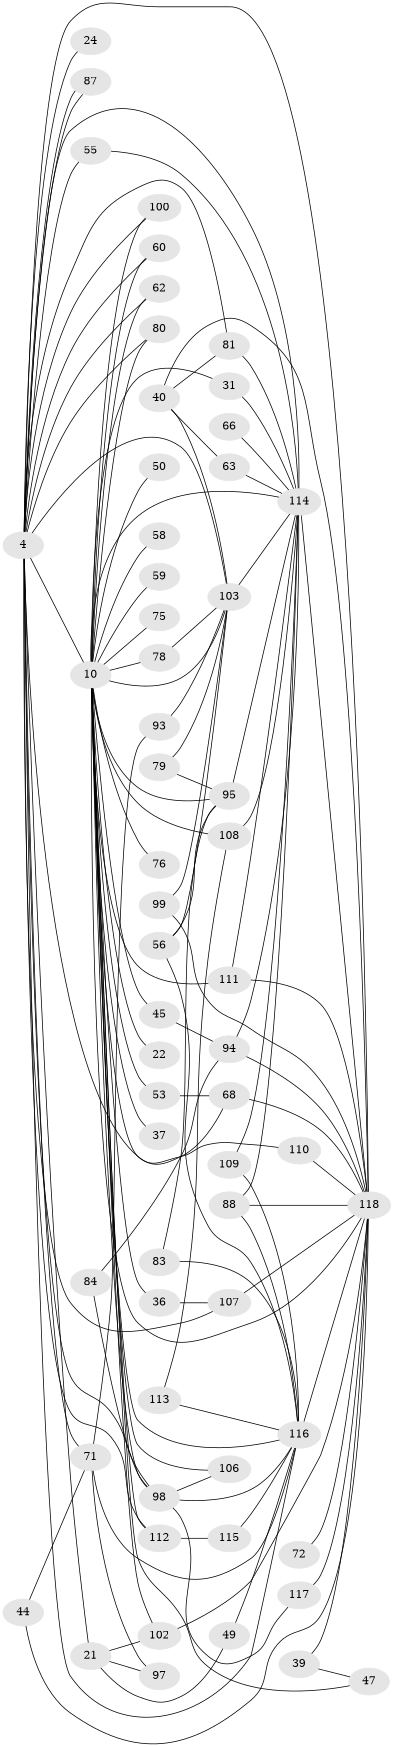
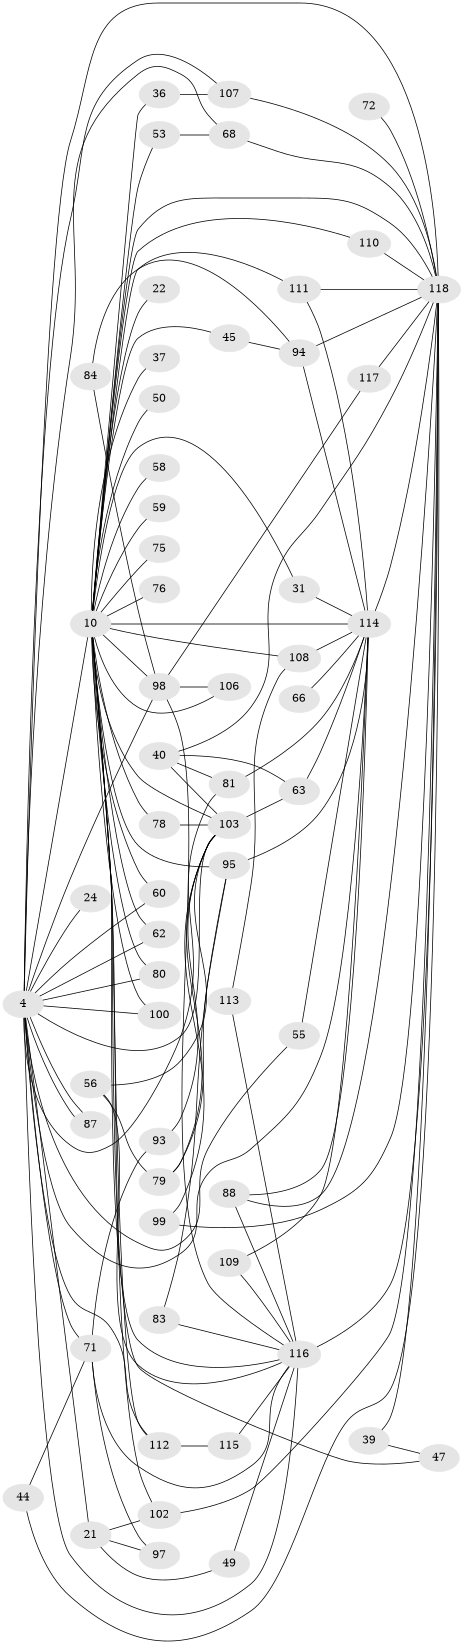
(264, 549) -> (265, 808)
(194, 871) -> (122, 1127)
